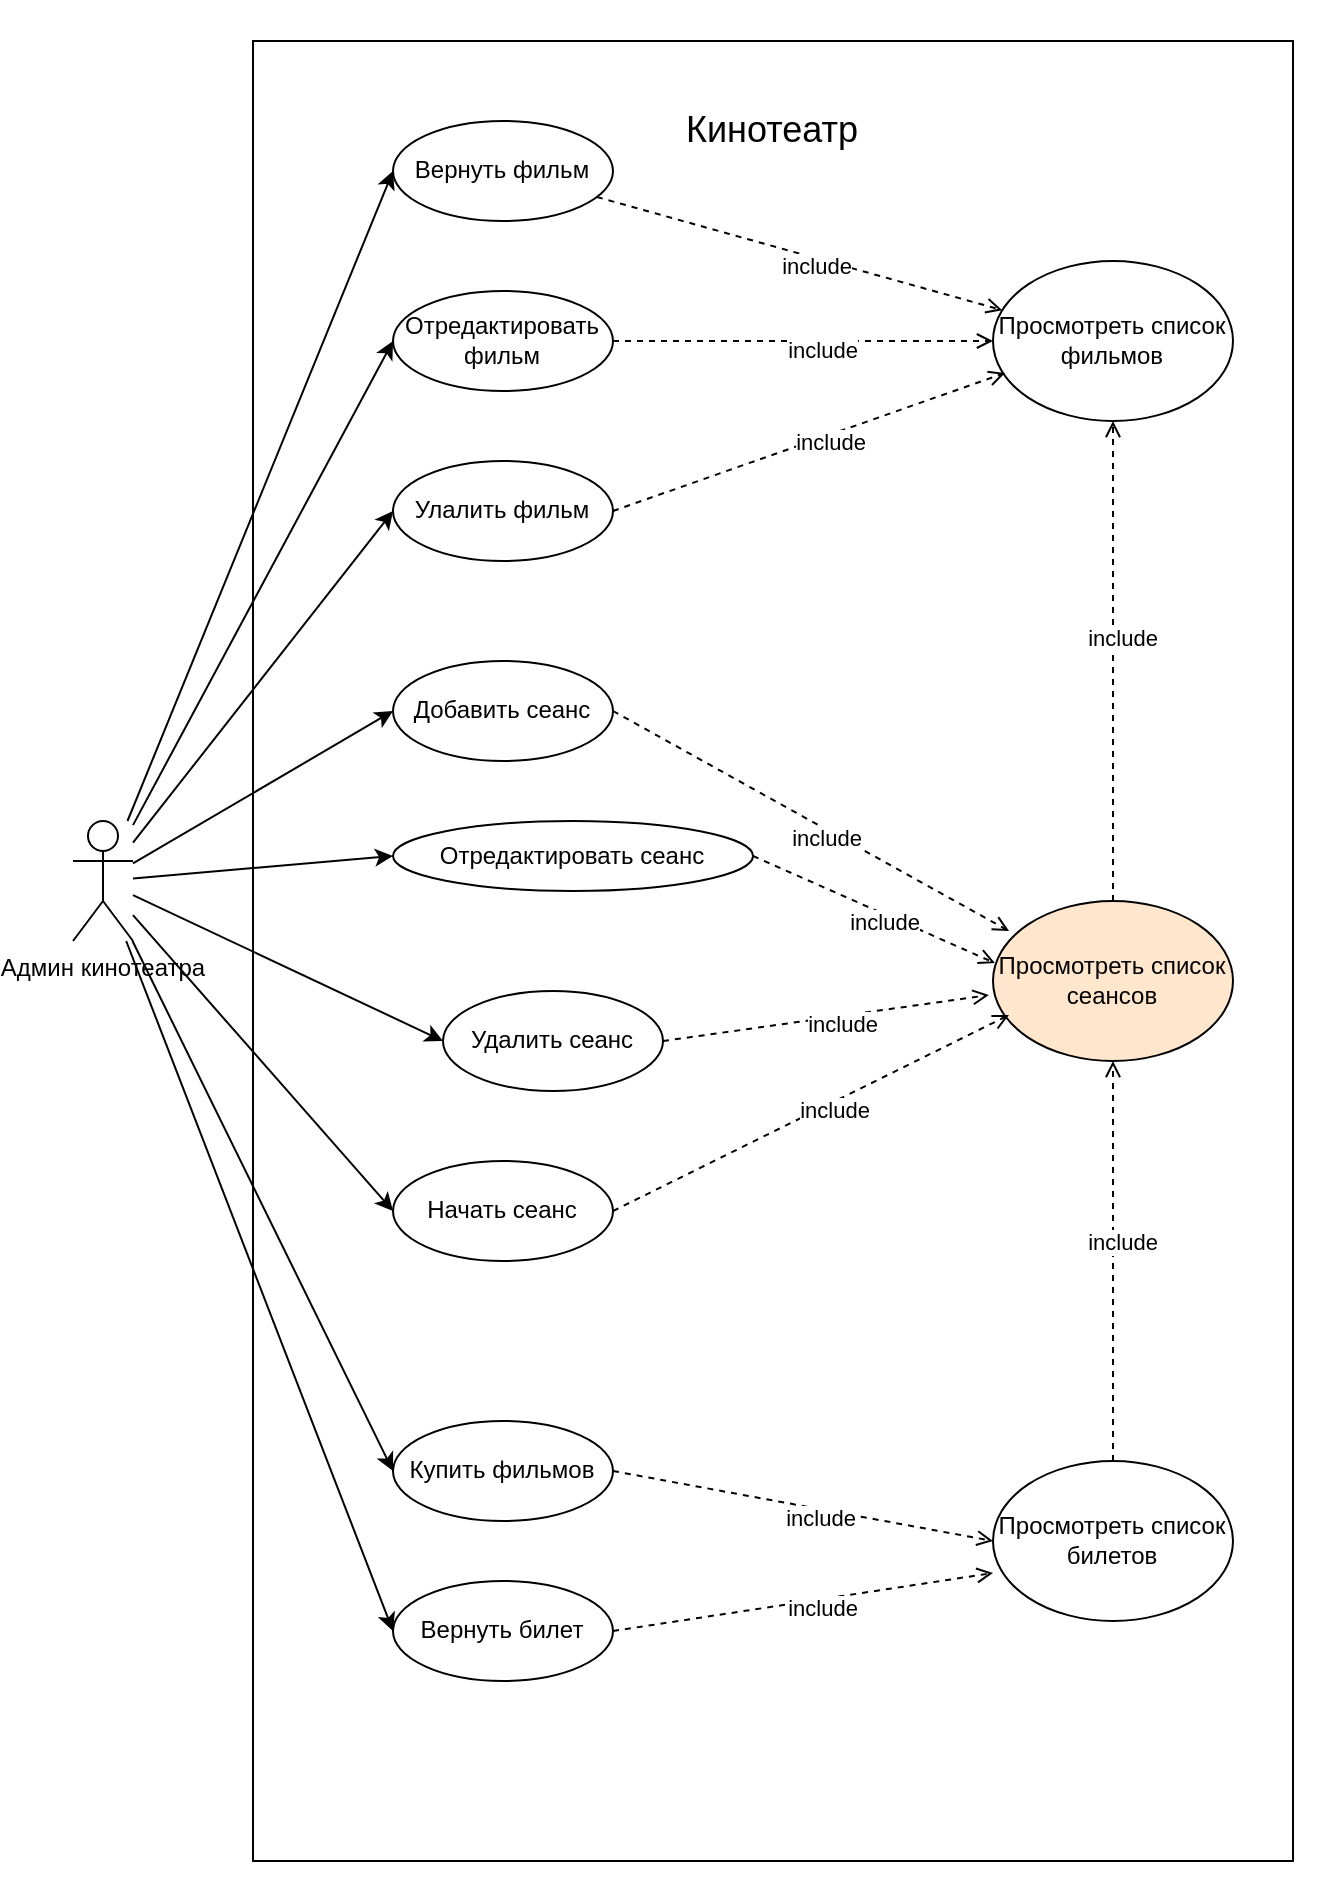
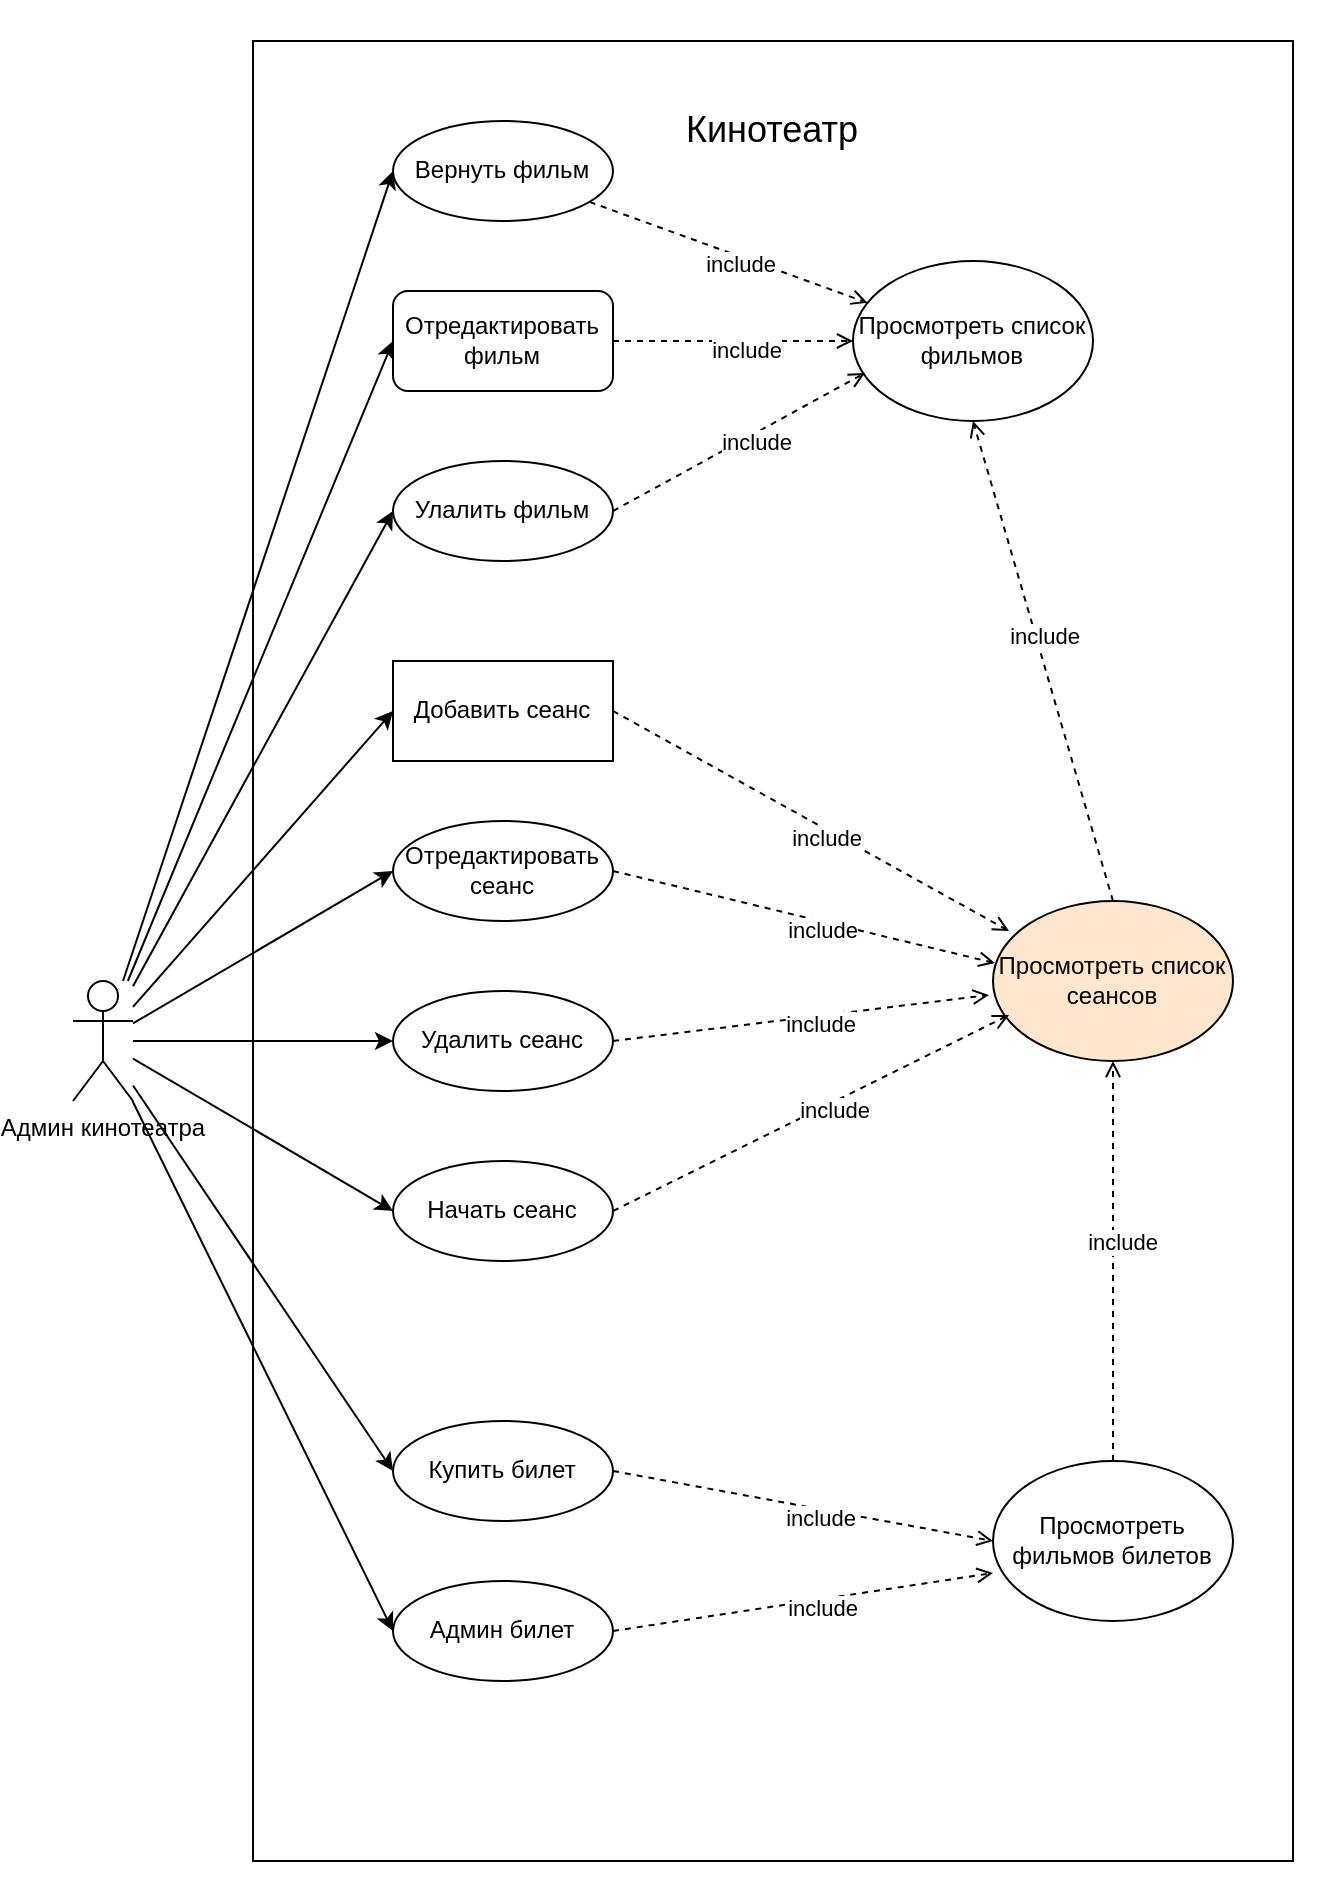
(503, 341) -> (503, 341)
(1113, 341) -> (973, 341)
(503, 711) -> (503, 711)
(573, 856) -> (503, 871)
(103, 881) -> (103, 1041)
(553, 1041) -> (503, 1041)
(503, 1471) -> (503, 1471)
(1113, 1541) -> (1113, 1541)
(503, 1631) -> (503, 1631)
